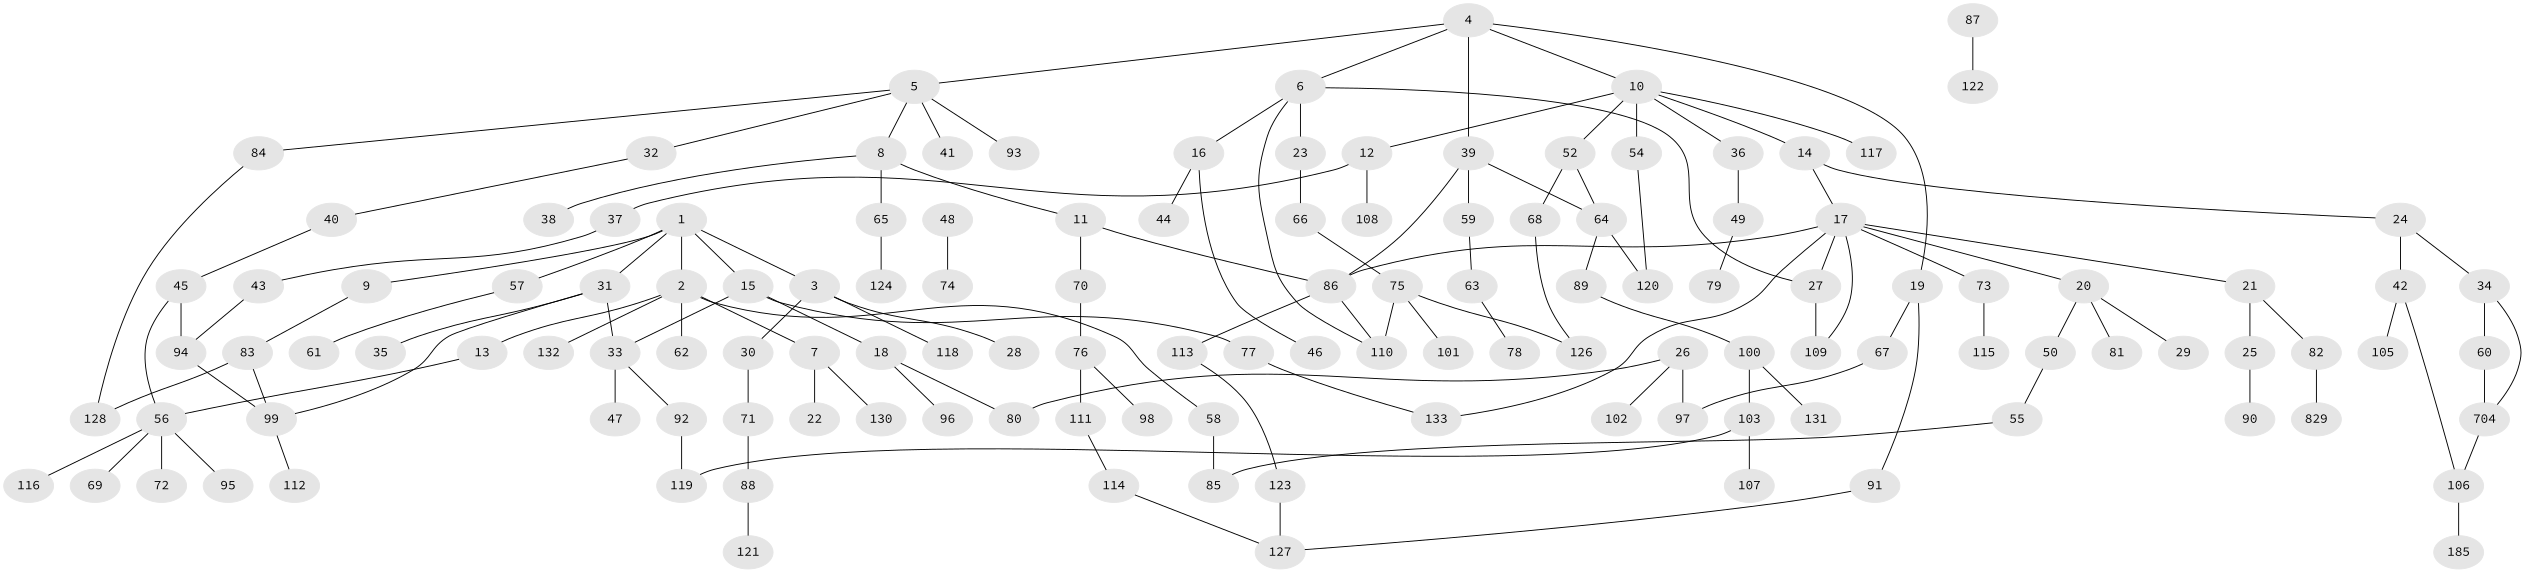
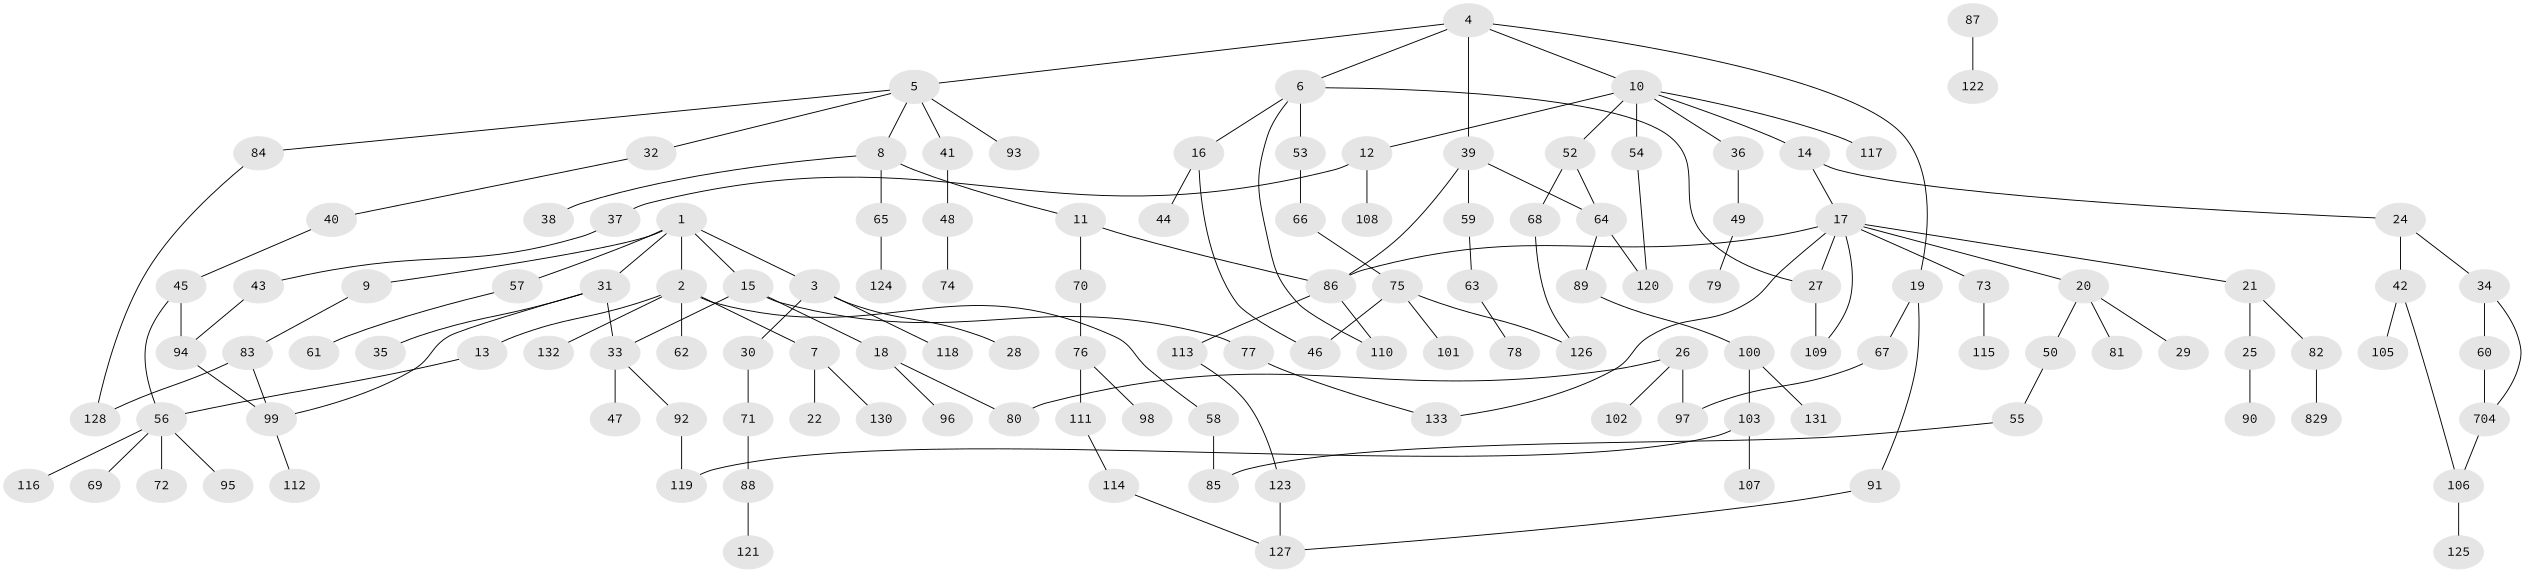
(1300, 153) -> (1300, 153)
none -> (948, 188)
(1390, 319) -> (1362, 315)
(2459, 552) -> (2459, 552)
